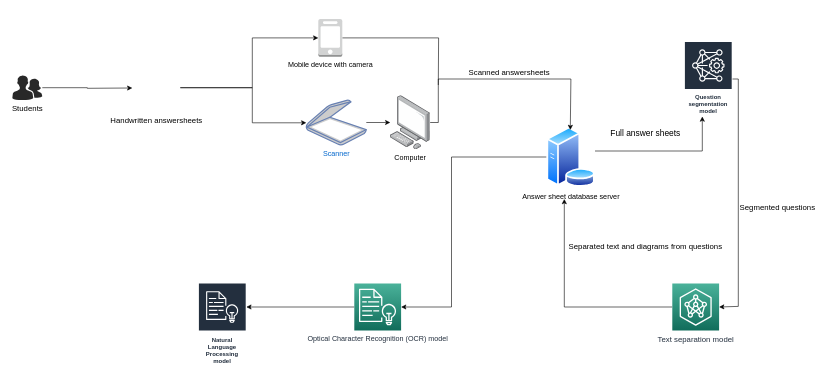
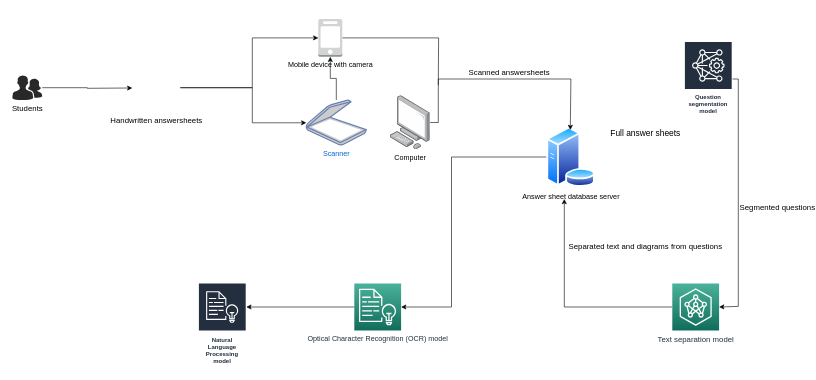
(376, 122) -> (333, 78)
(702, 151) -> none
